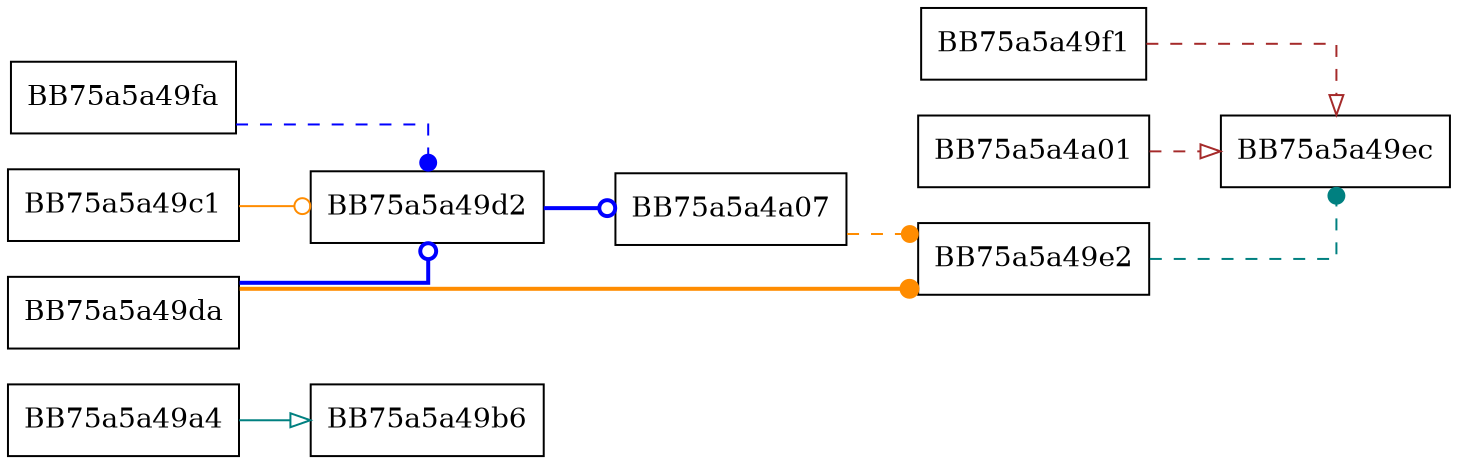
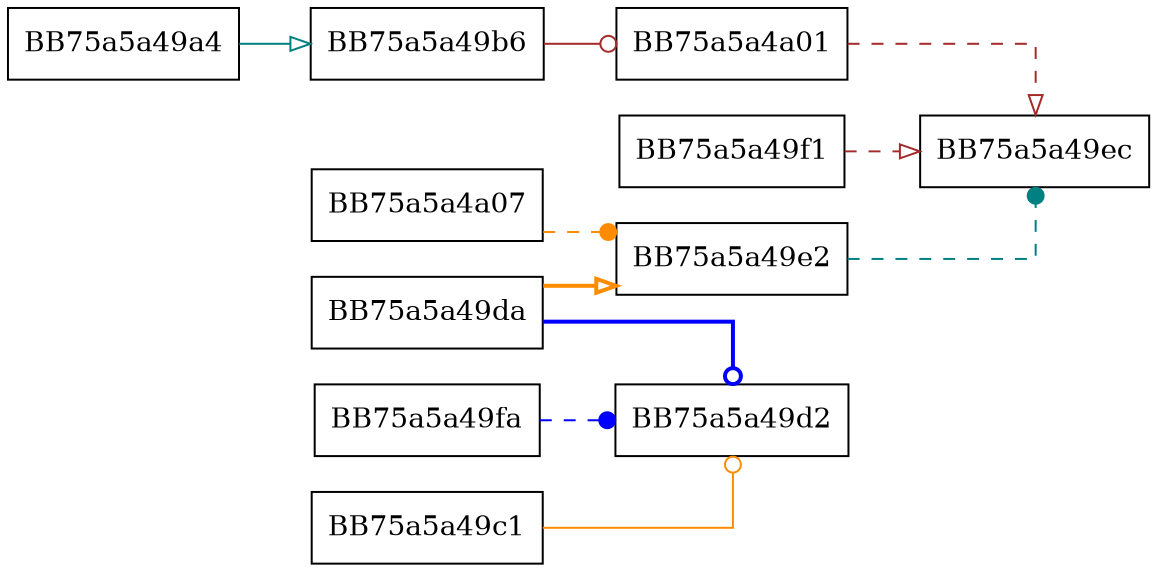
none -> (572, 44)
(572, 208) -> none
(571, 289) -> (570, 286)
